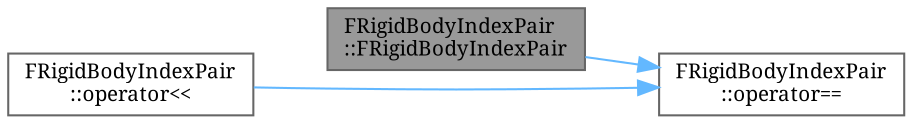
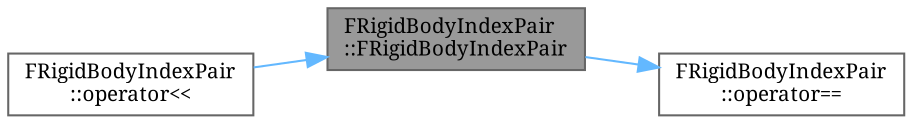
(446, 89) -> (280, 64)
